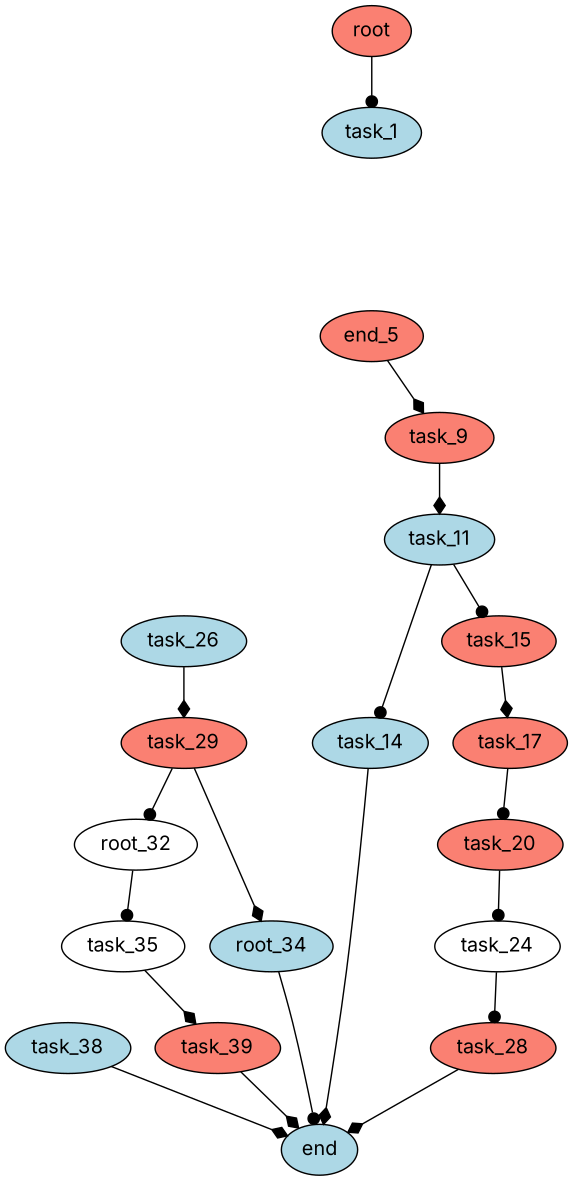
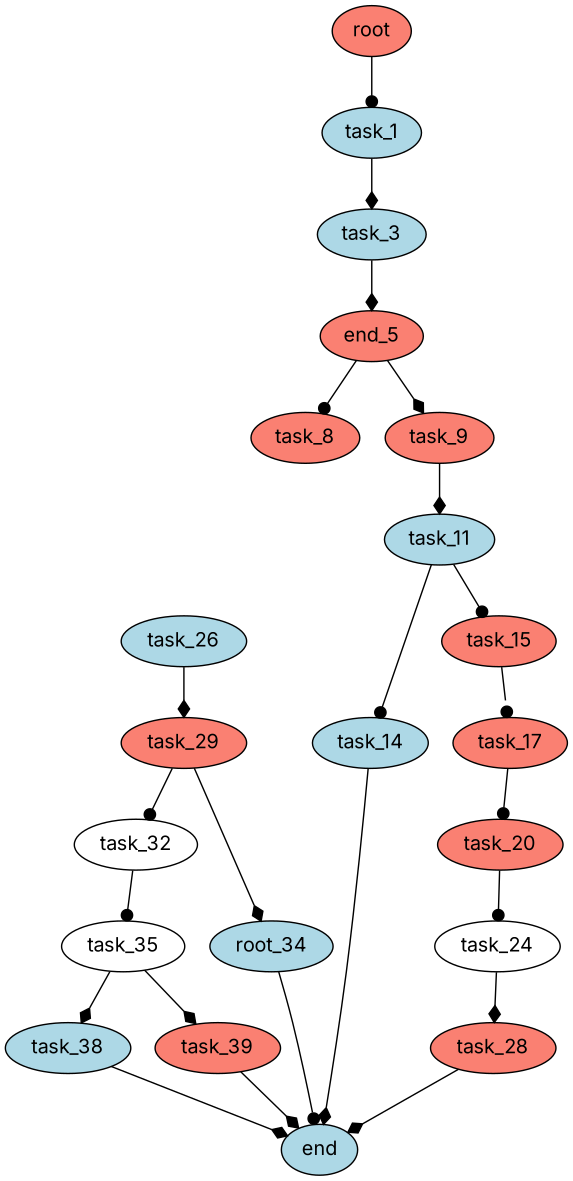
none -> (372, 234)
none -> (305, 438)
(504, 684) -> (504, 684)
(136, 845) -> (136, 845)
none -> (100, 990)
(496, 992) -> (496, 992)
